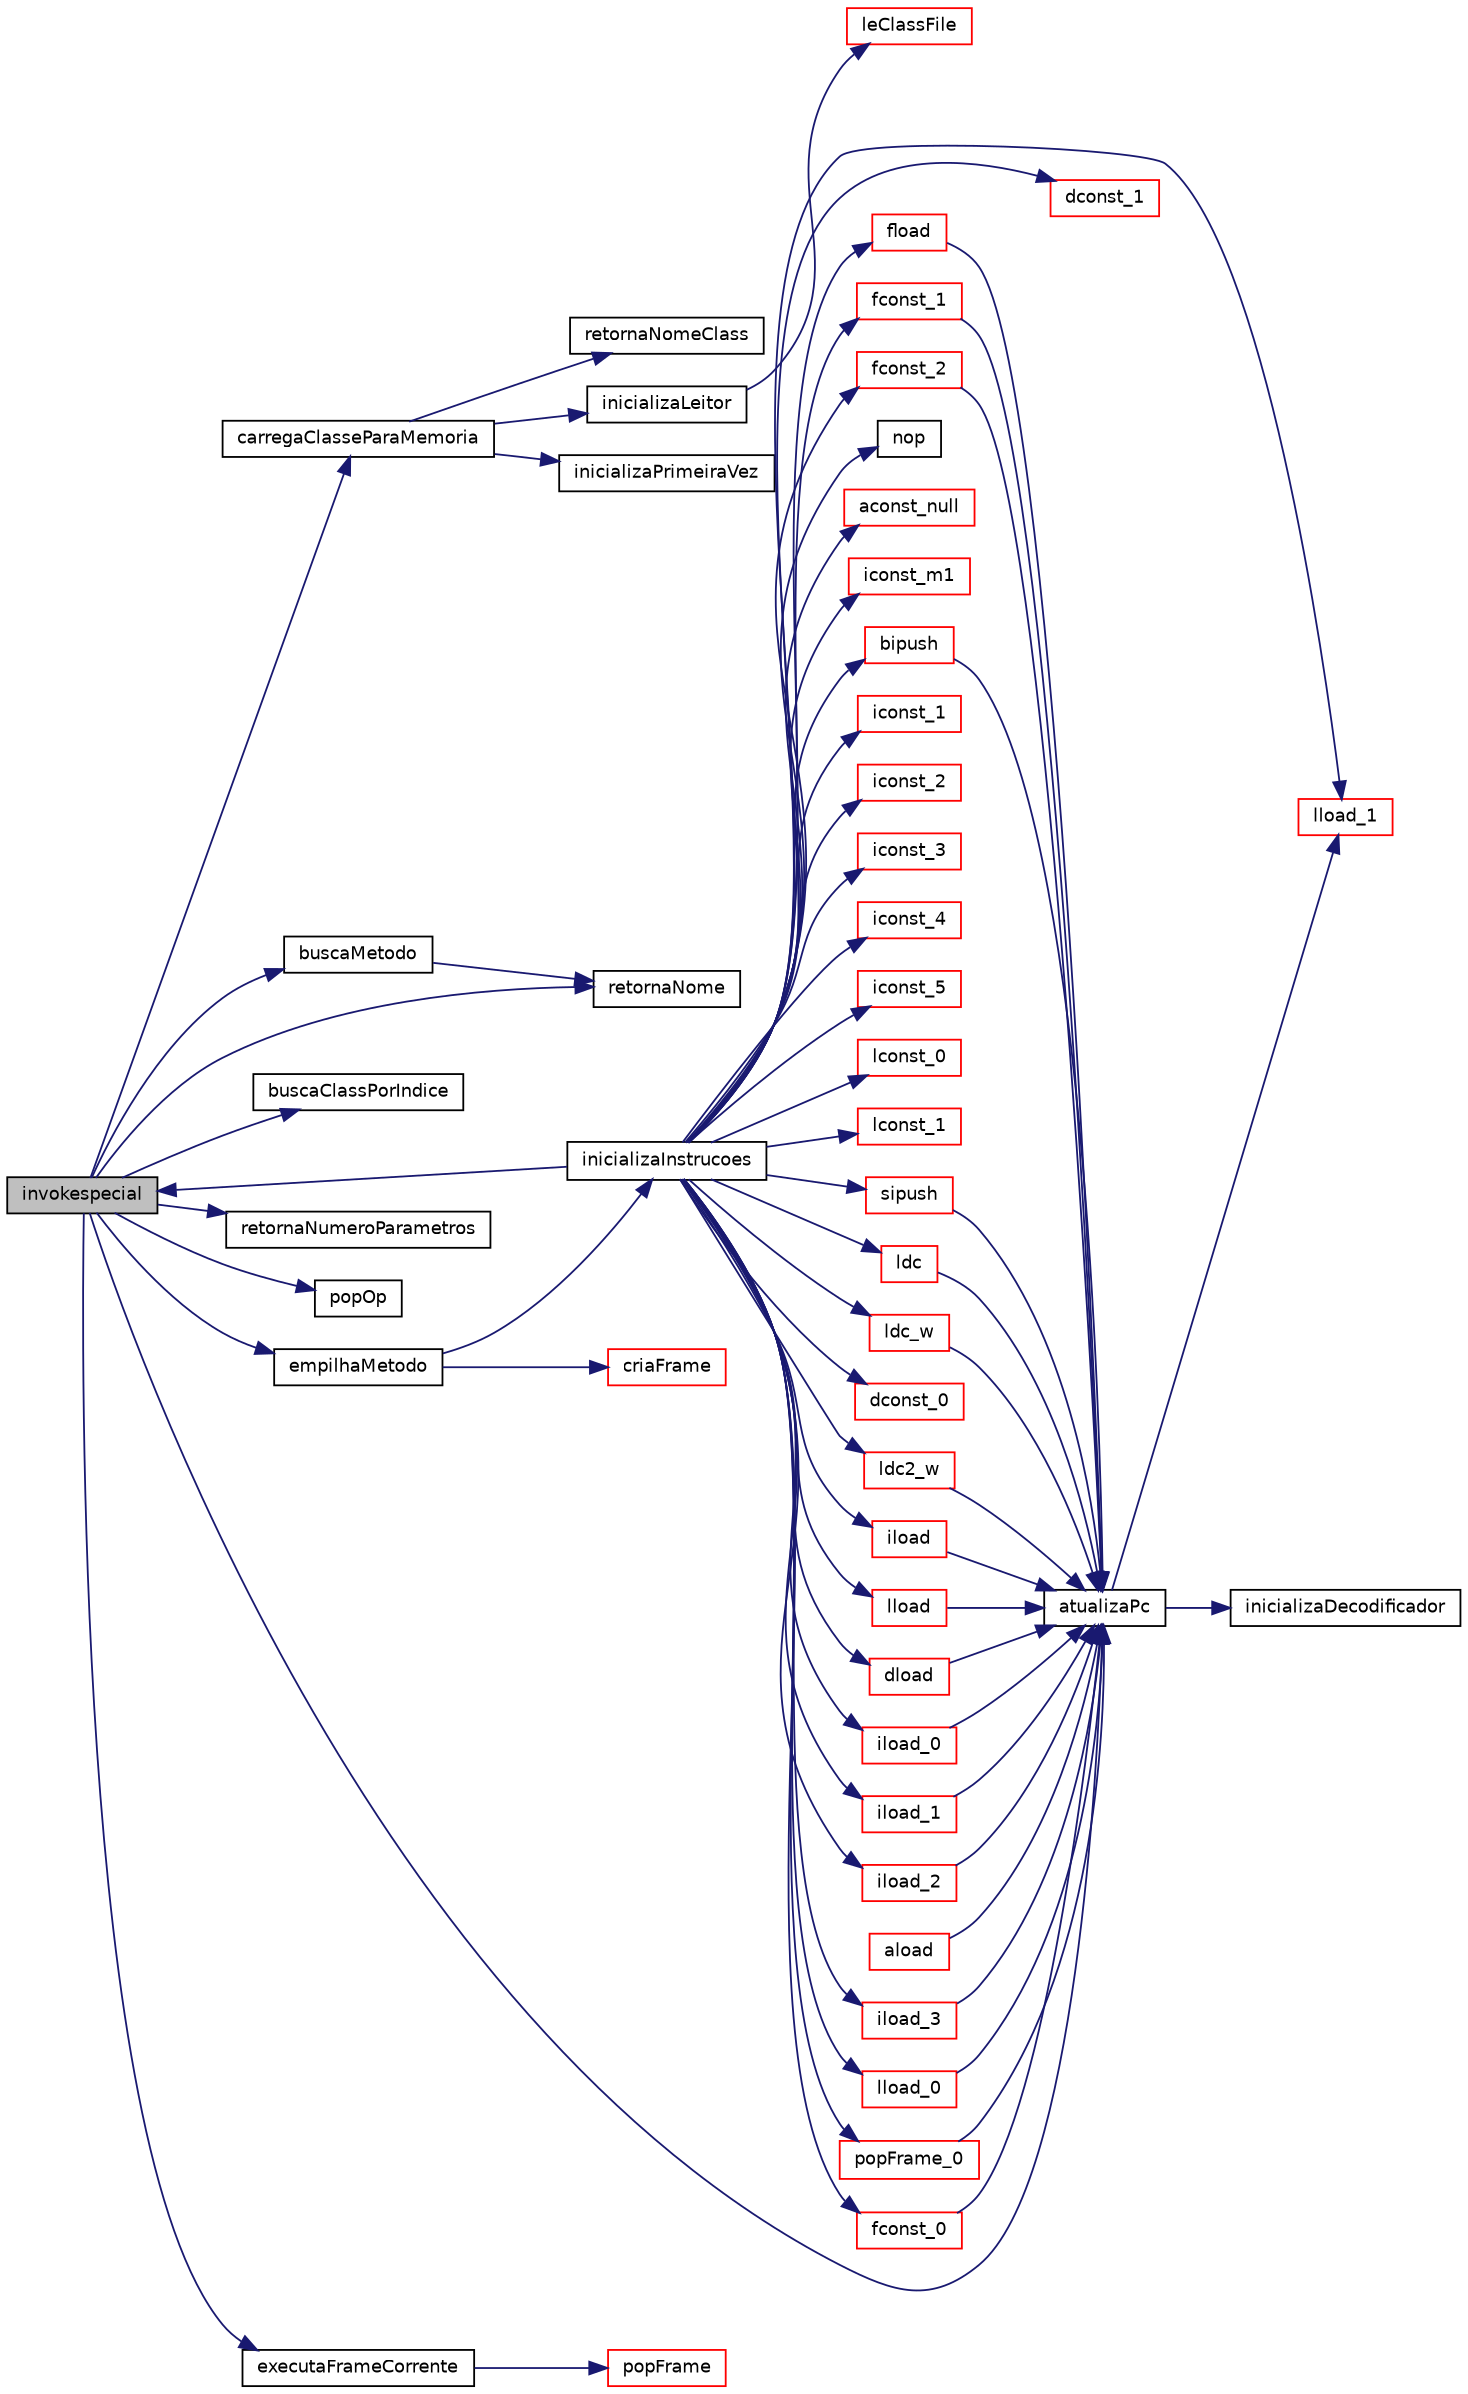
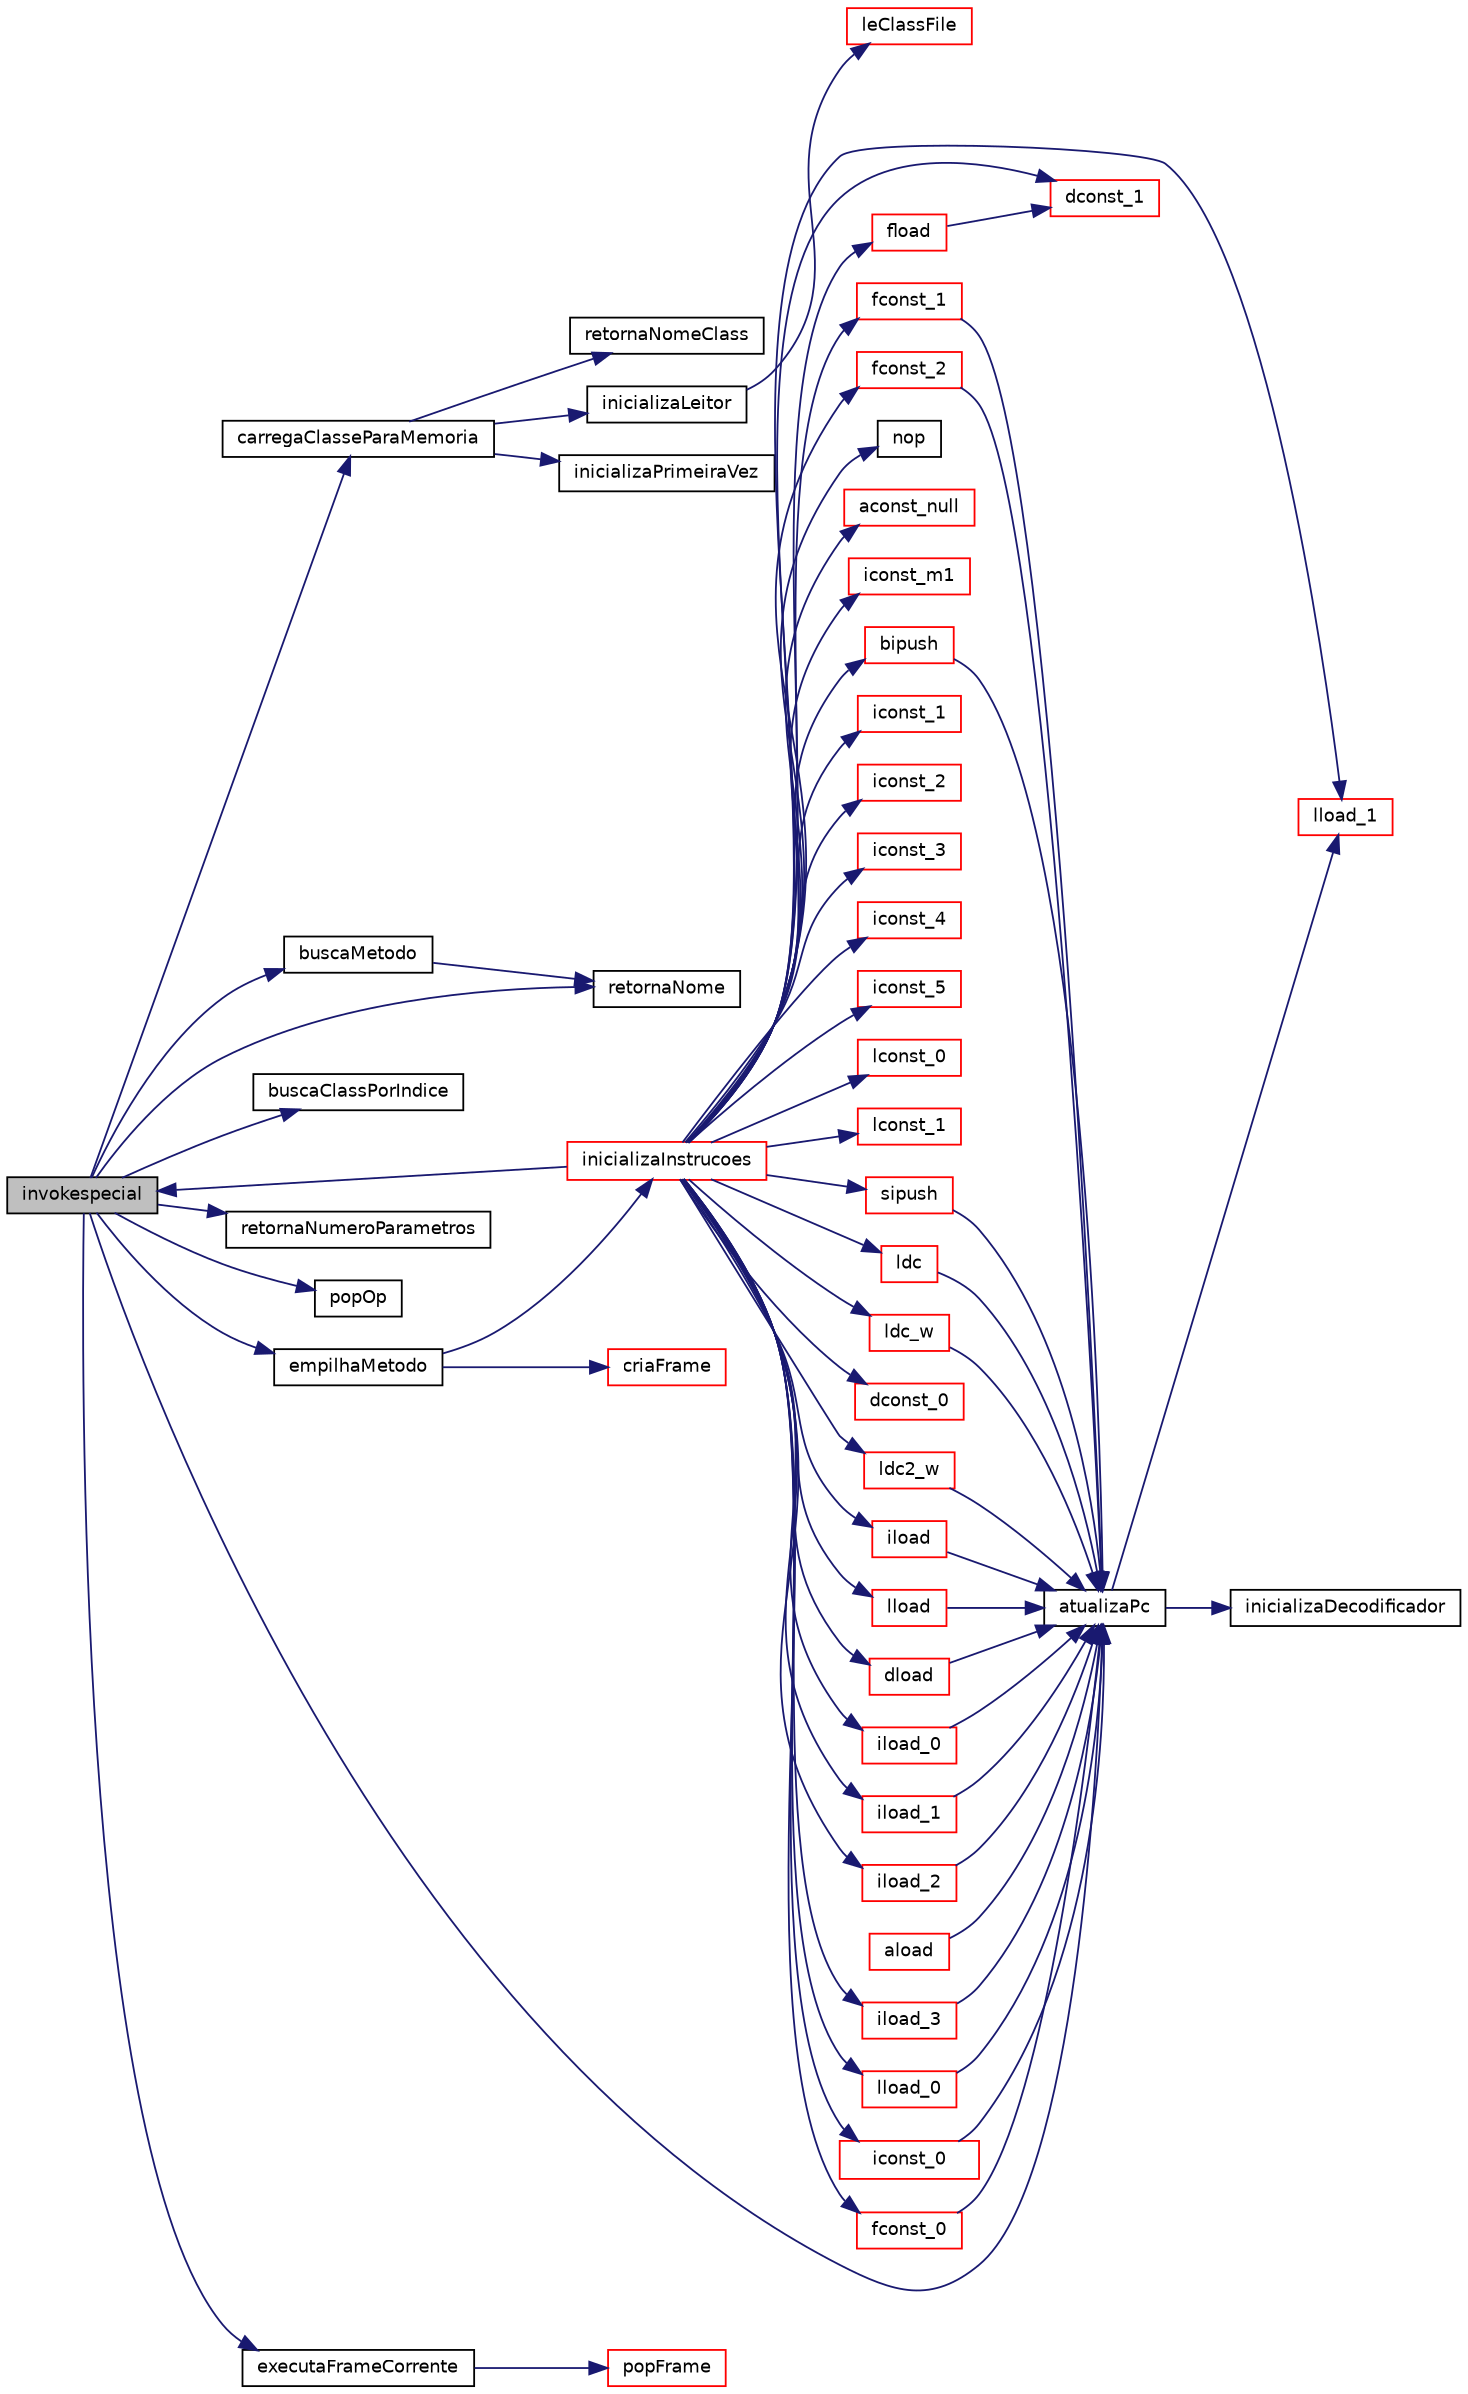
(1067, 896) -> (990, 219)
(667, 1161) -> (667, 1161)
(909, 2160) -> (909, 2160)
